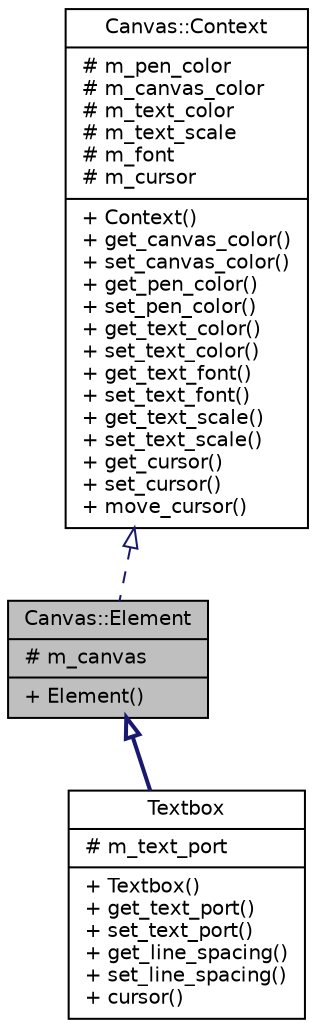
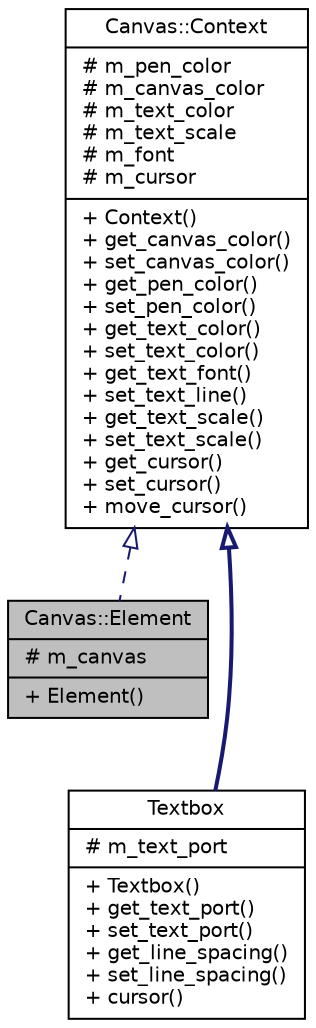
(167, 396) -> (165, 396)
(141, 764) -> (231, 670)
